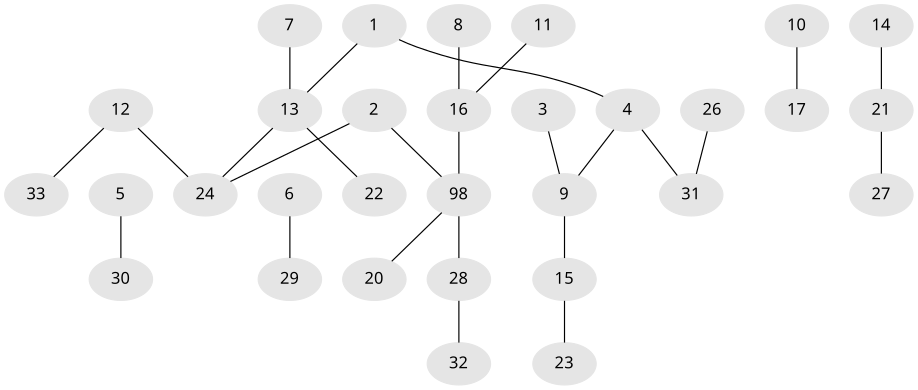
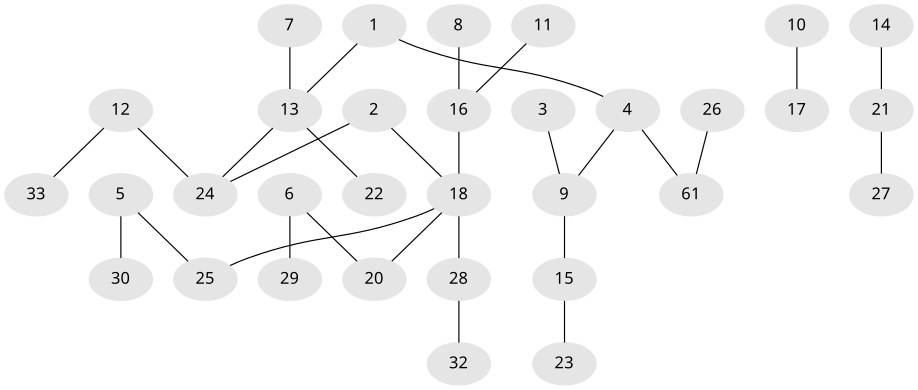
(459, 195) -> (459, 195)
(691, 195) -> (691, 195)
none -> (326, 231)
none -> (205, 279)
